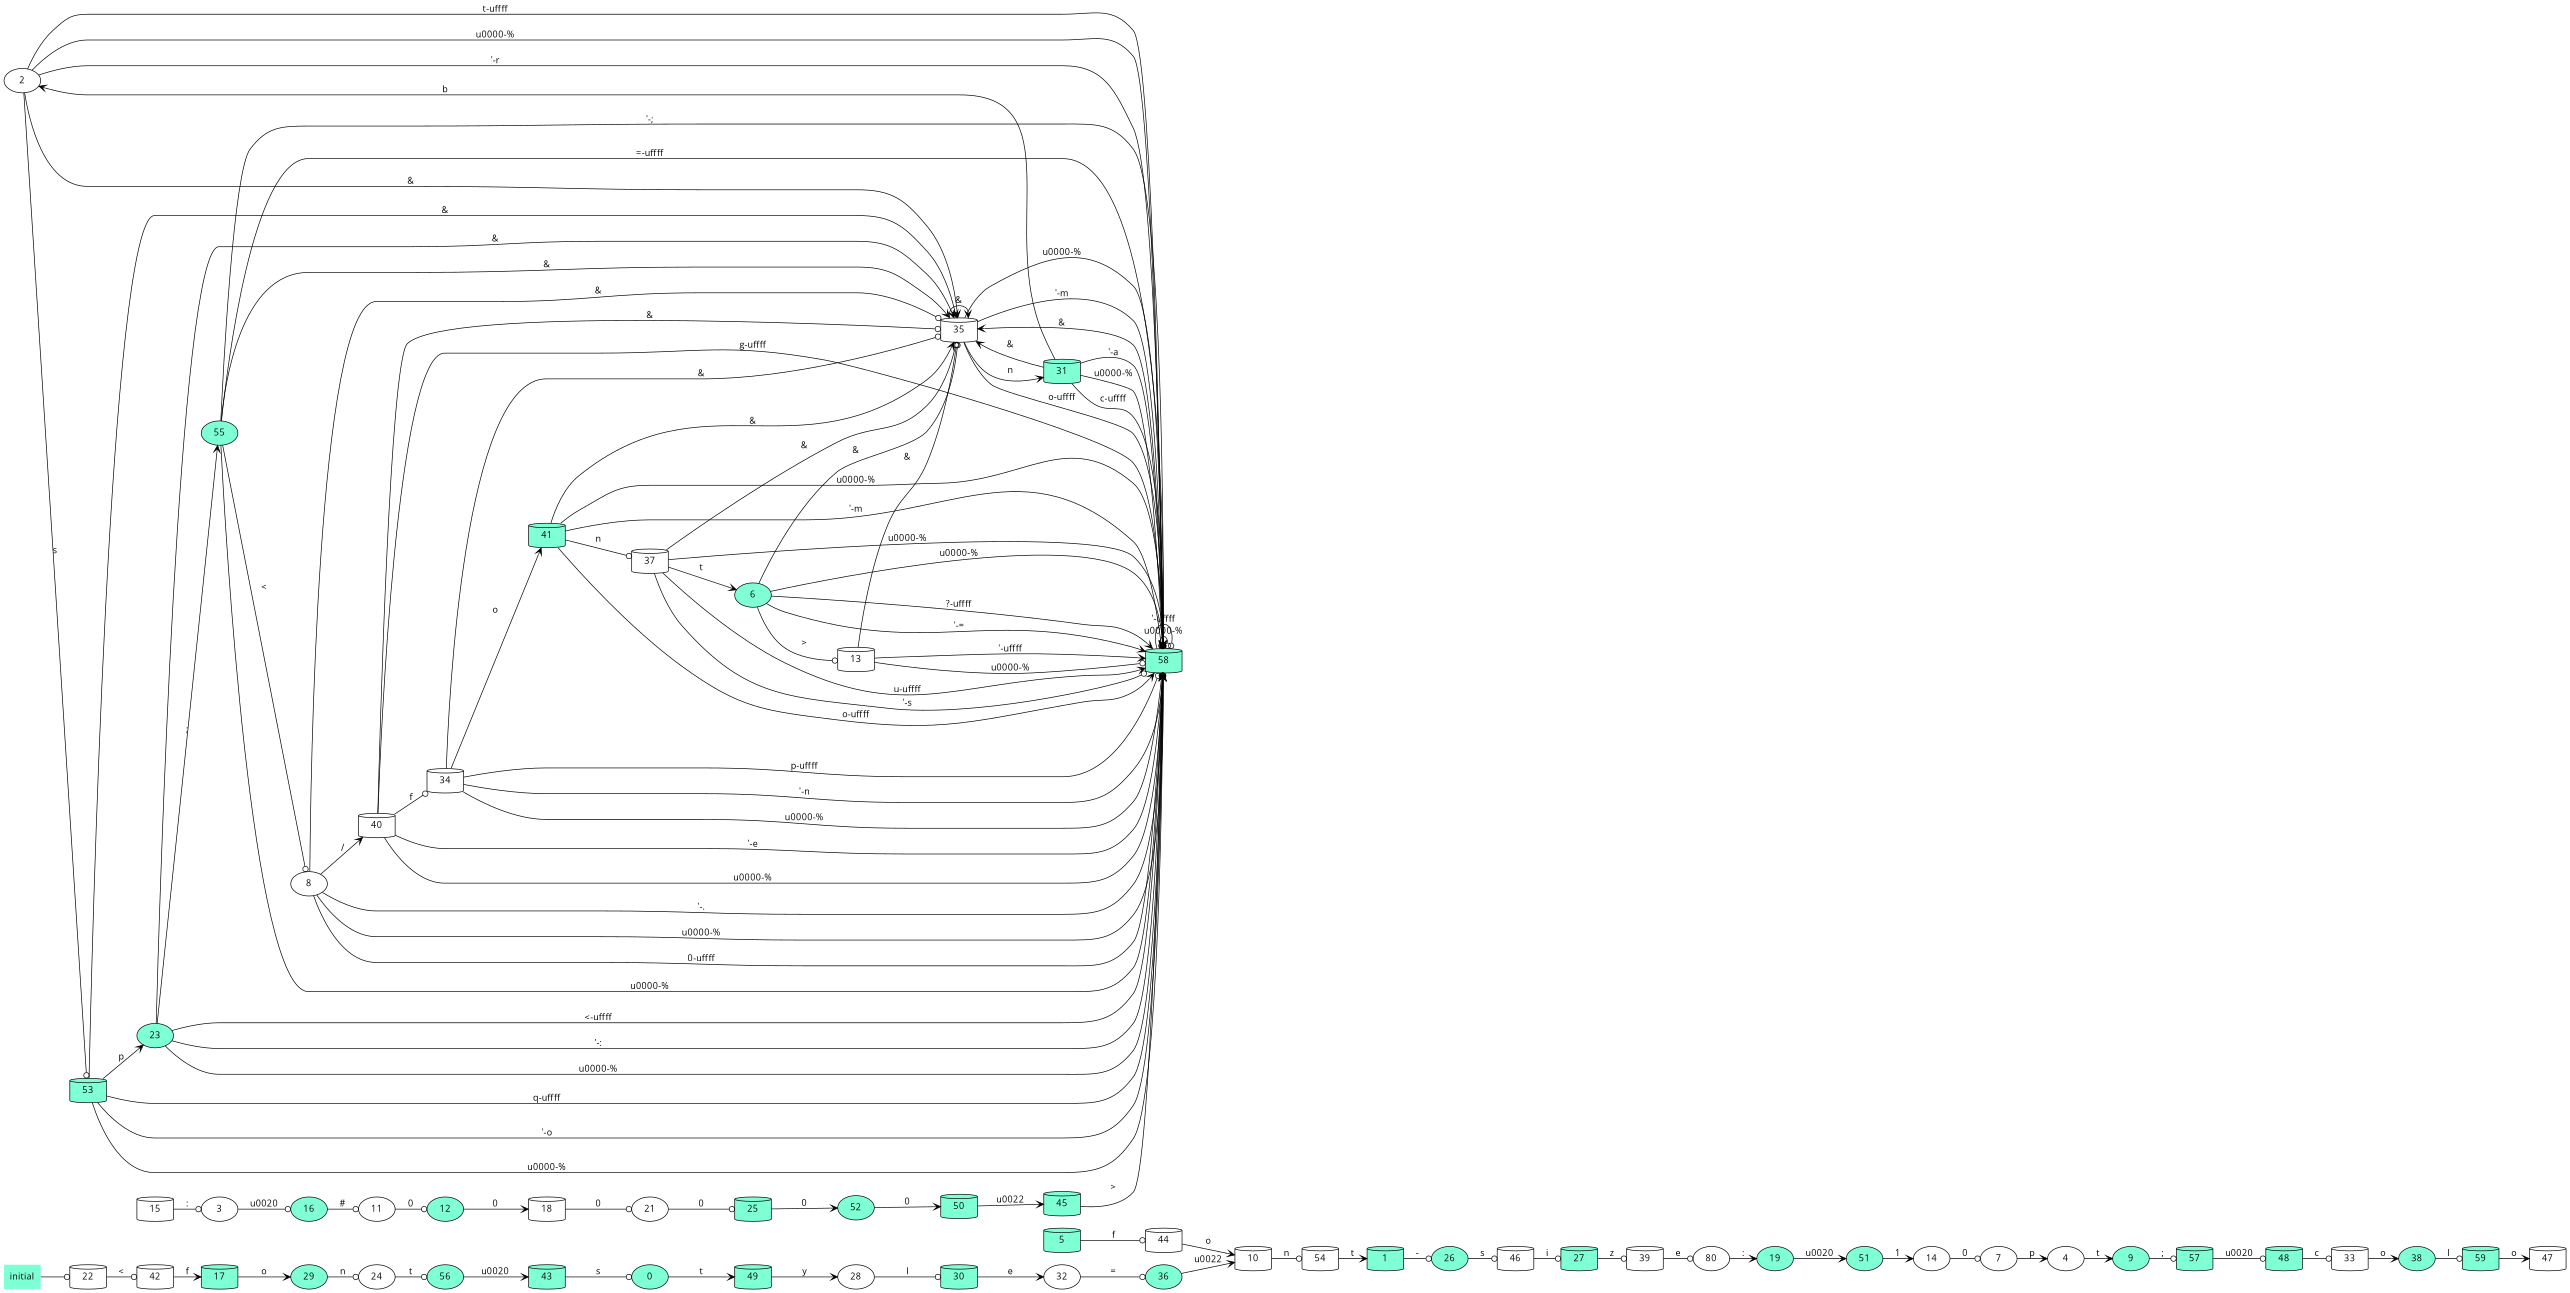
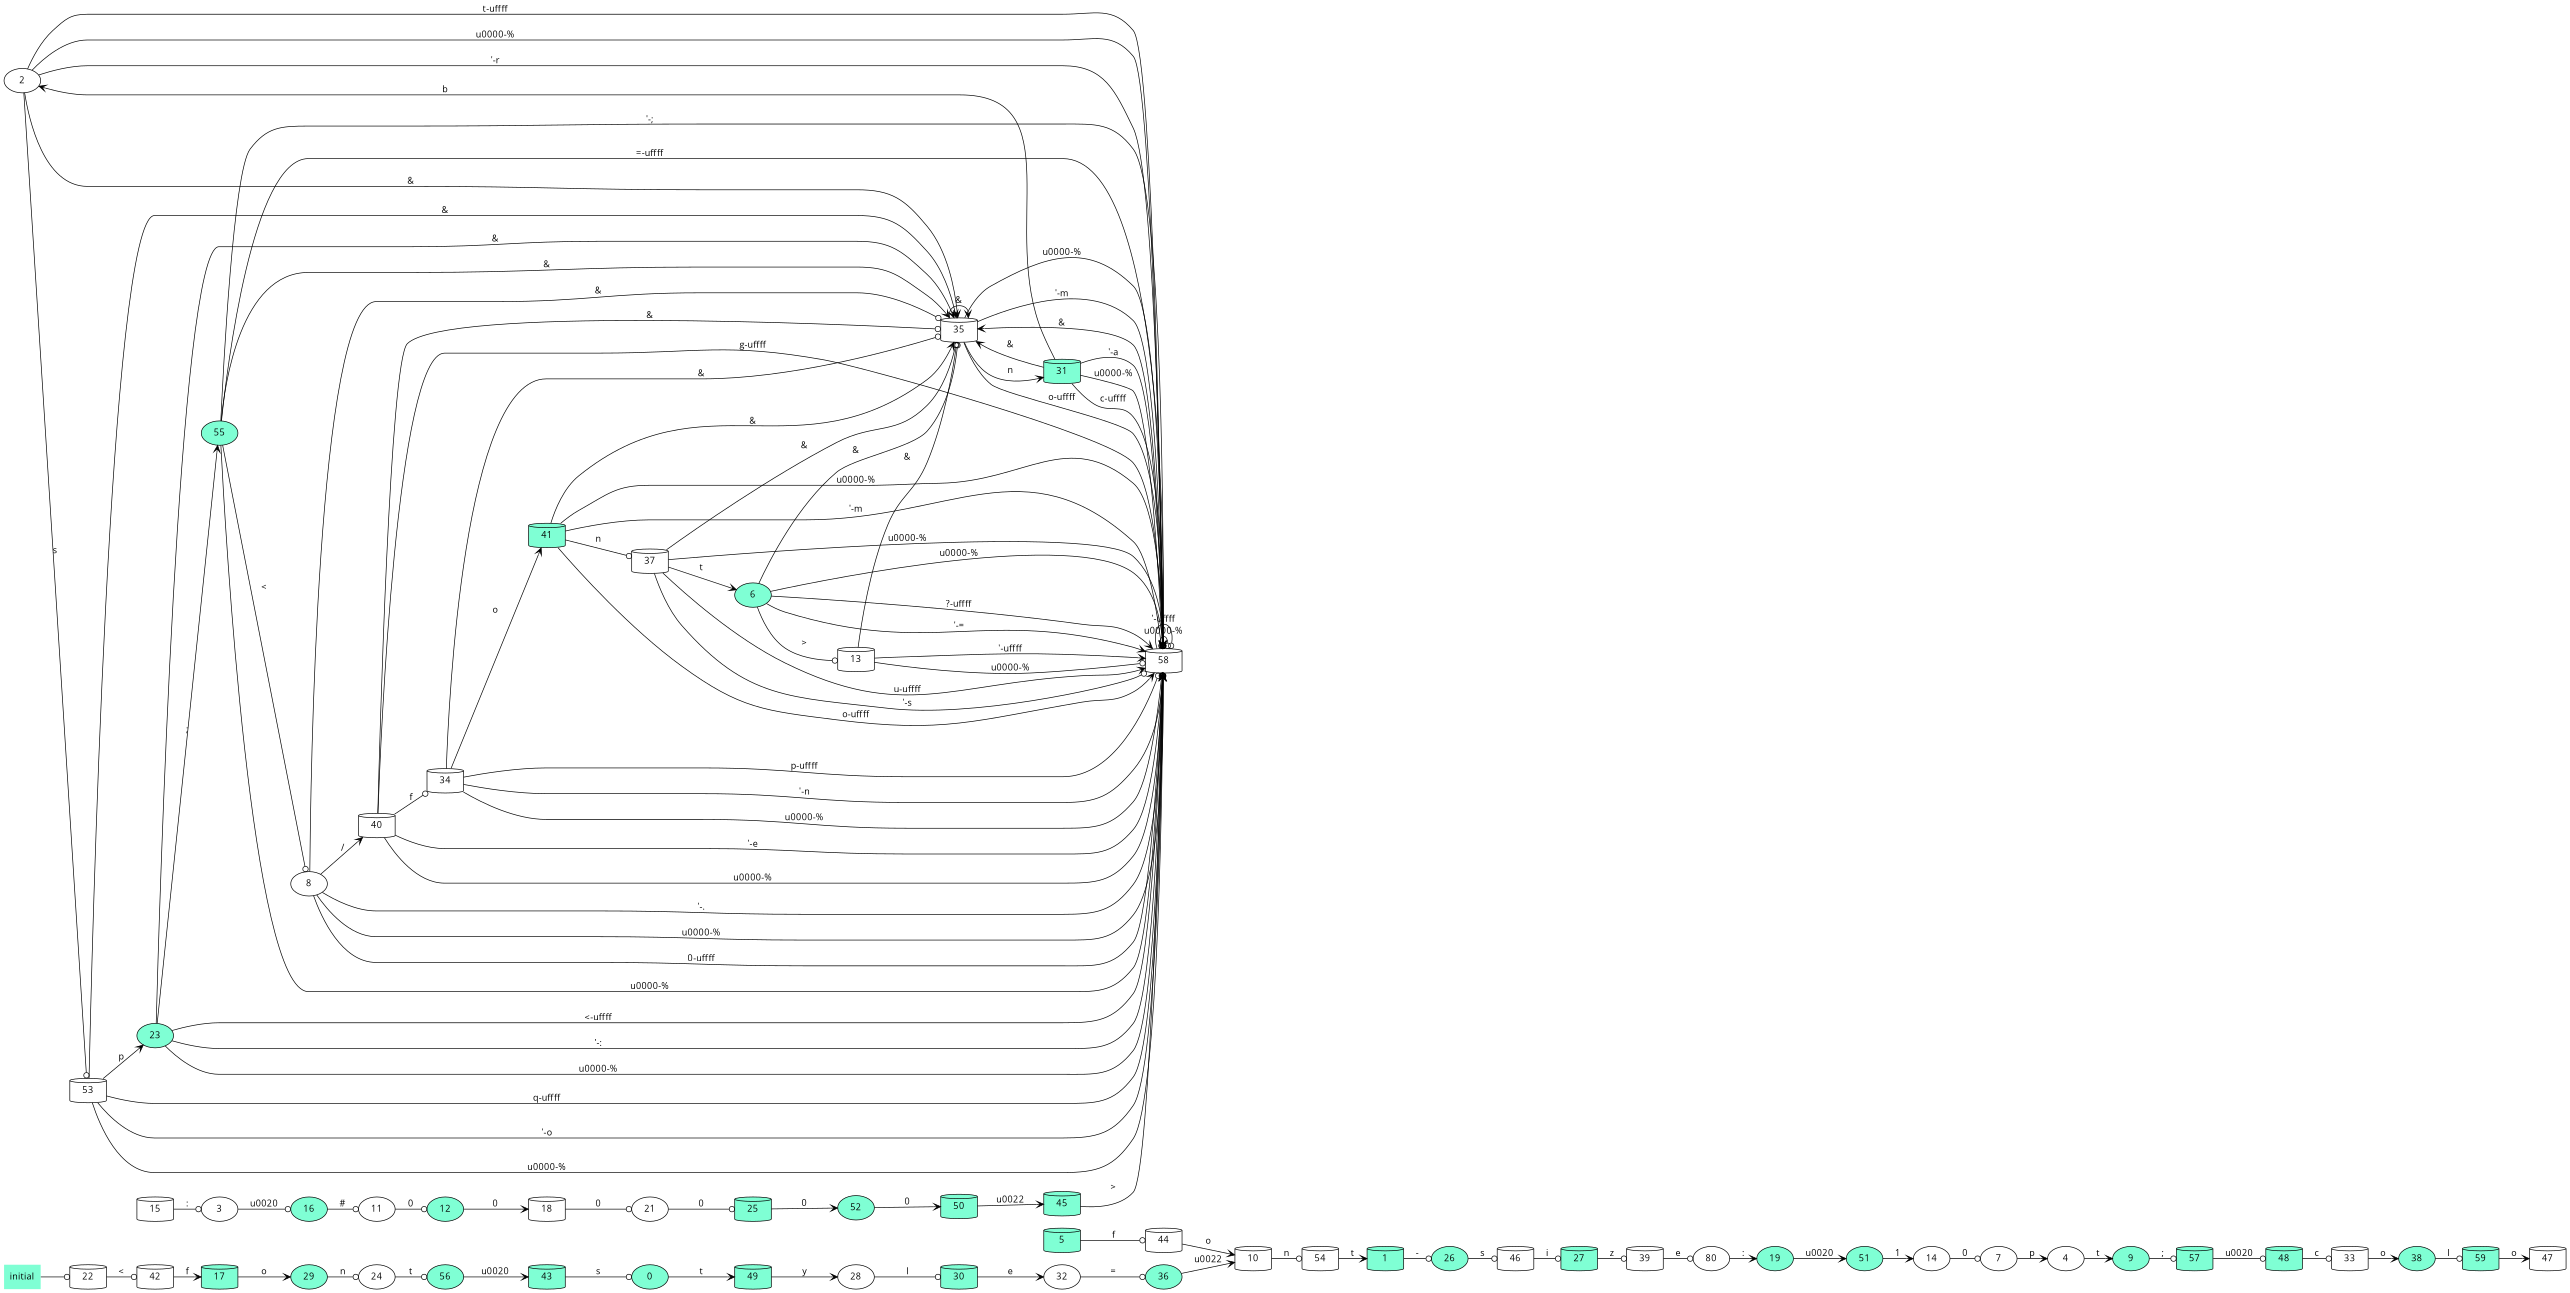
(1164, 661) -> (1164, 661)
(88, 1091) -> (88, 1091)
